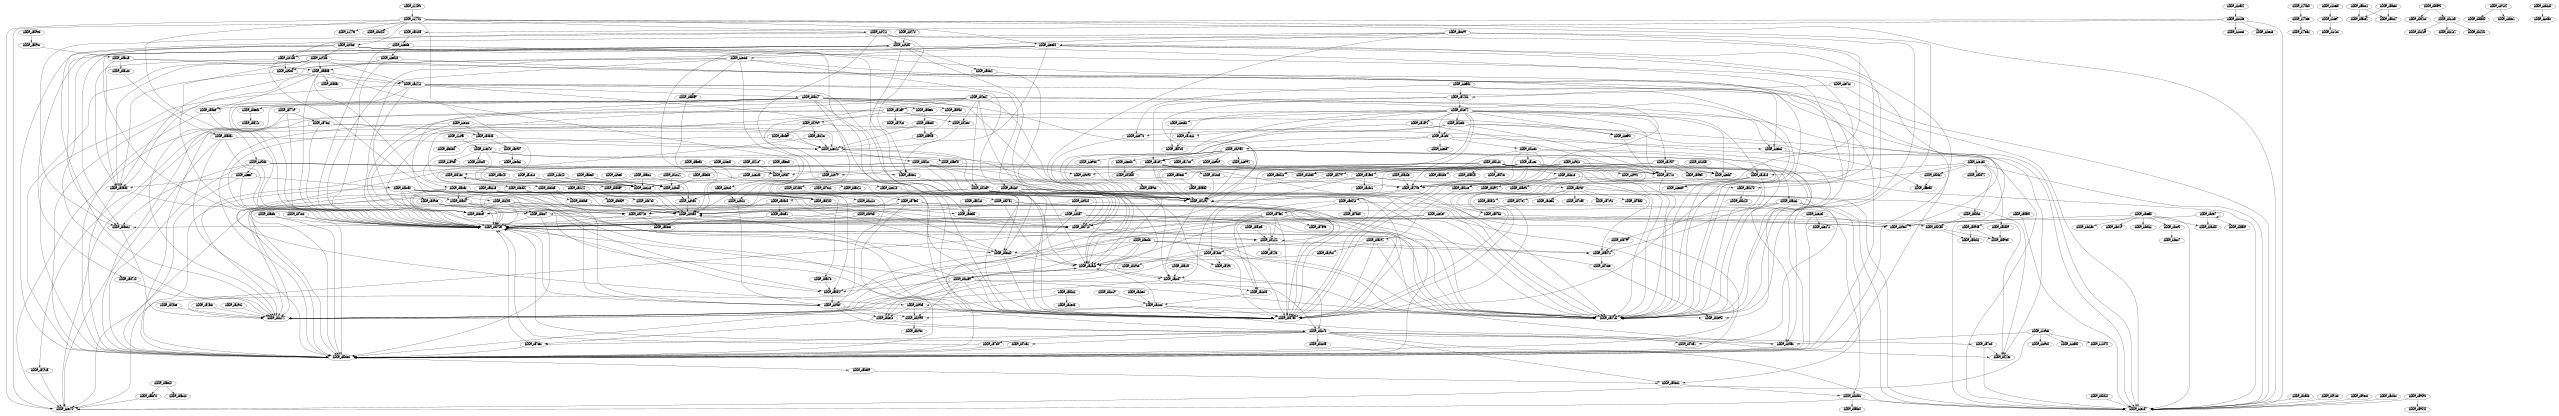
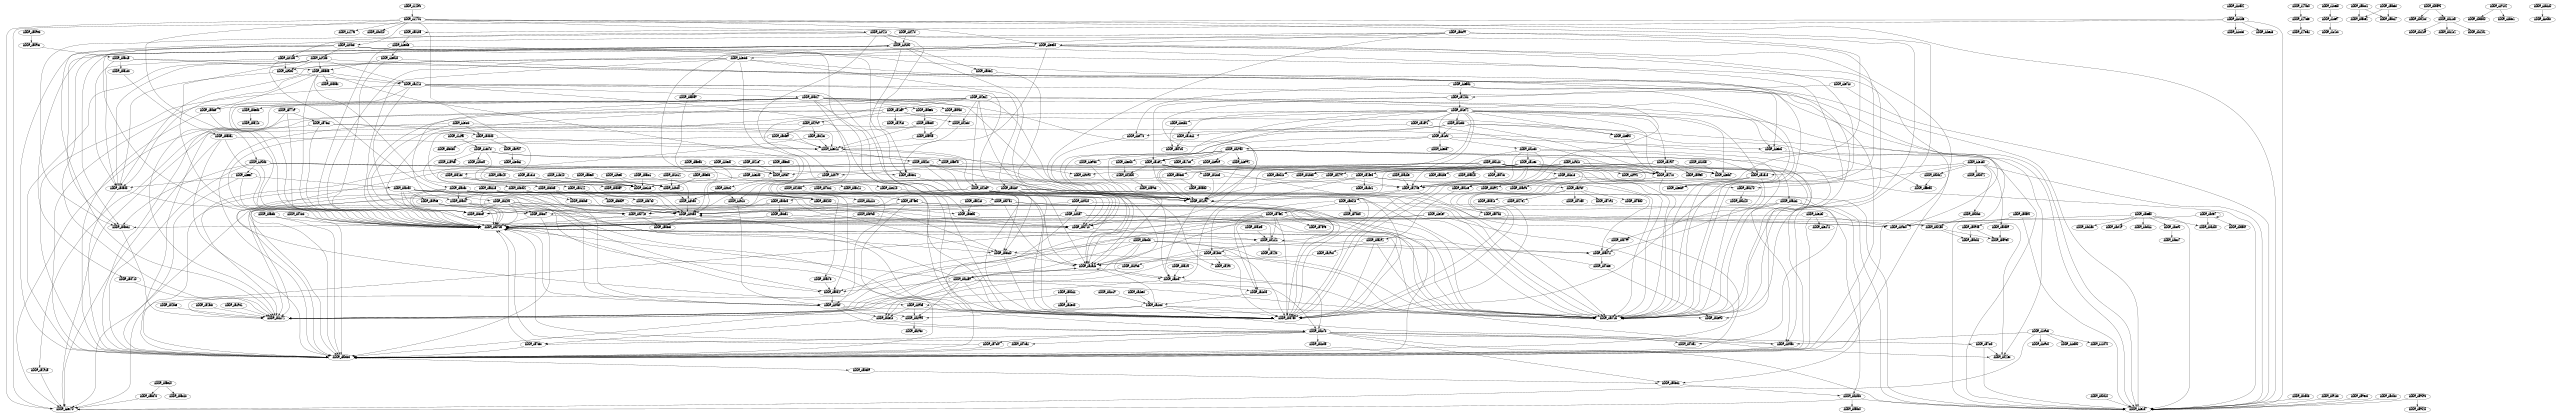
(517, 182) -> (514, 182)
(1885, 200) -> none
(1545, 202) -> none
